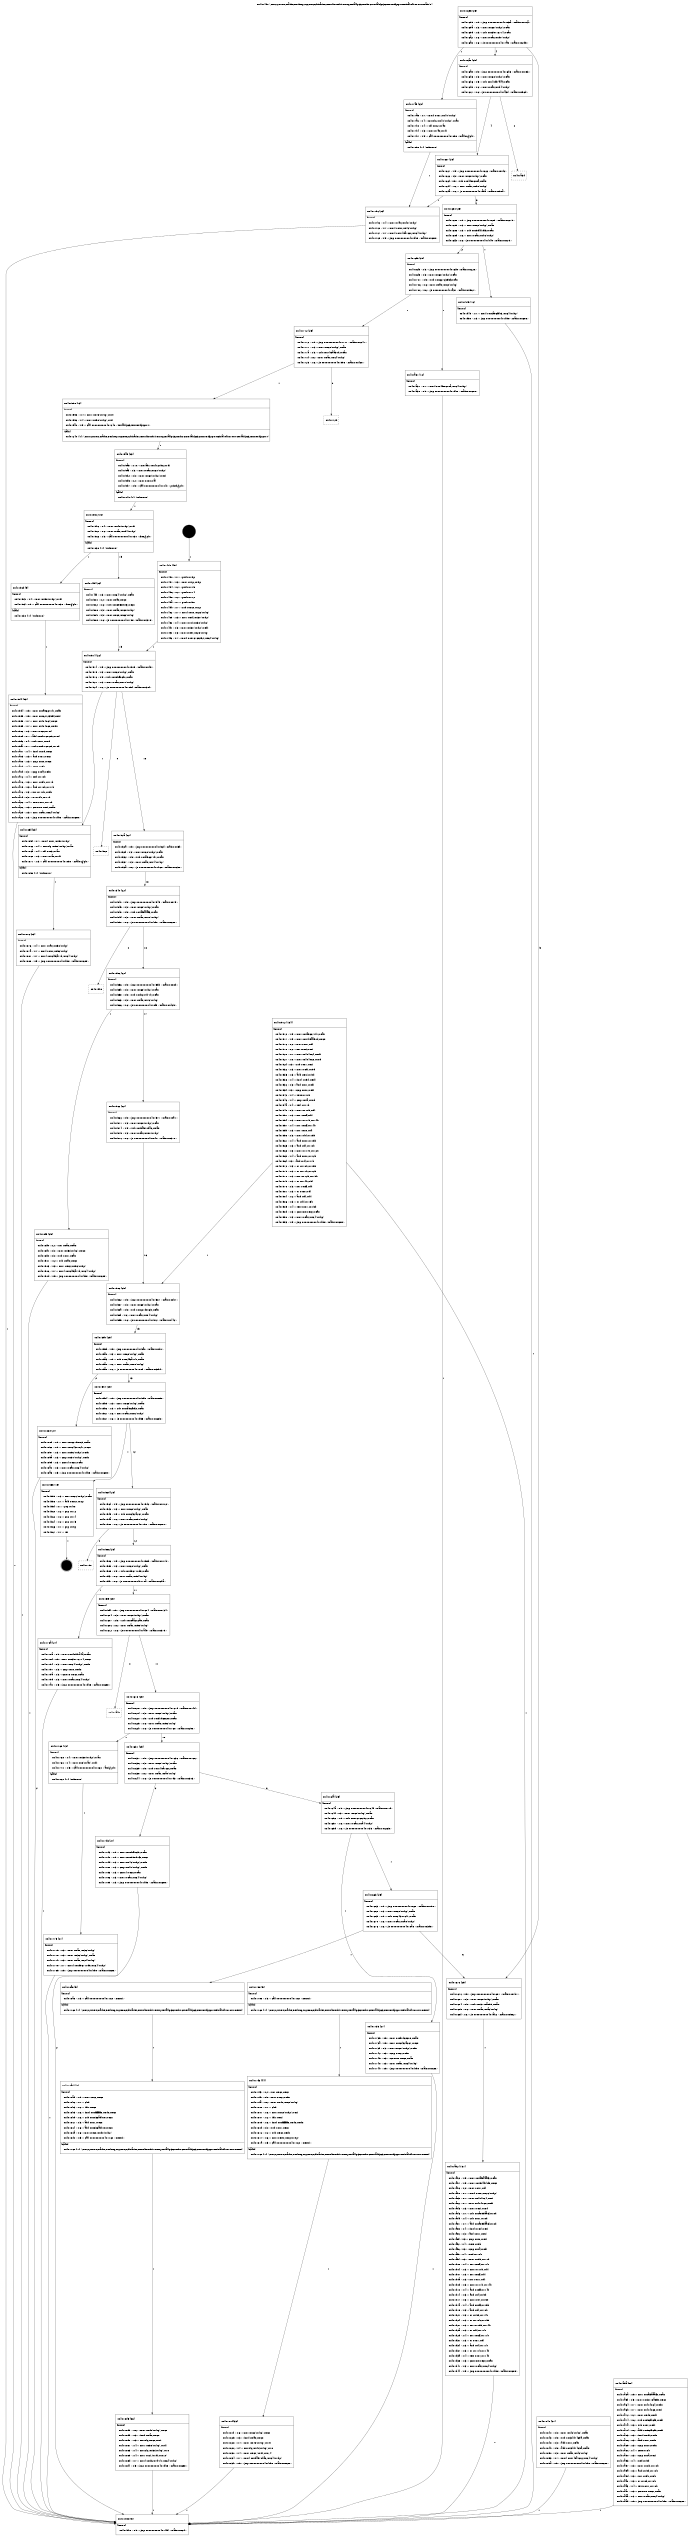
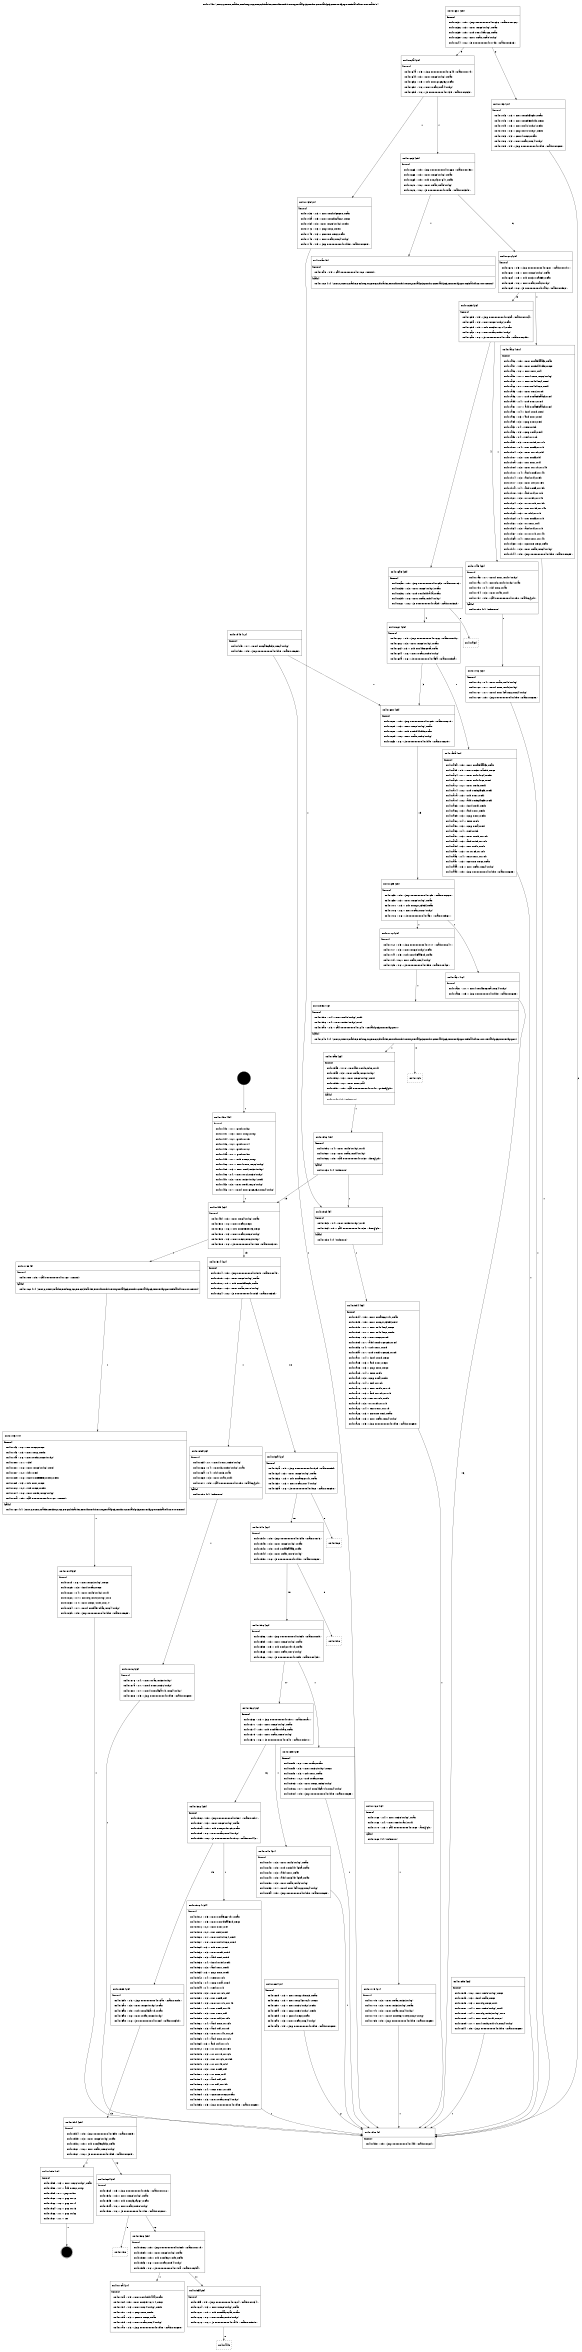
(436, 201) -> (456, 704)
(462, 249) -> (420, 813)
(487, 271) -> (334, 680)
(331, 391) -> (415, 1058)
(153, 646) -> (244, 1198)
(109, 769) -> (322, 1515)
(539, 1015) -> (516, 296)
(217, 1223) -> (224, 1871)
none -> (180, 1250)
(443, 1378) -> (463, 1473)
(83, 1398) -> none
(162, 1713) -> none
none -> (276, 1795)
(152, 2118) -> none
(41, 2133) -> none
(400, 2360) -> (306, 729)
